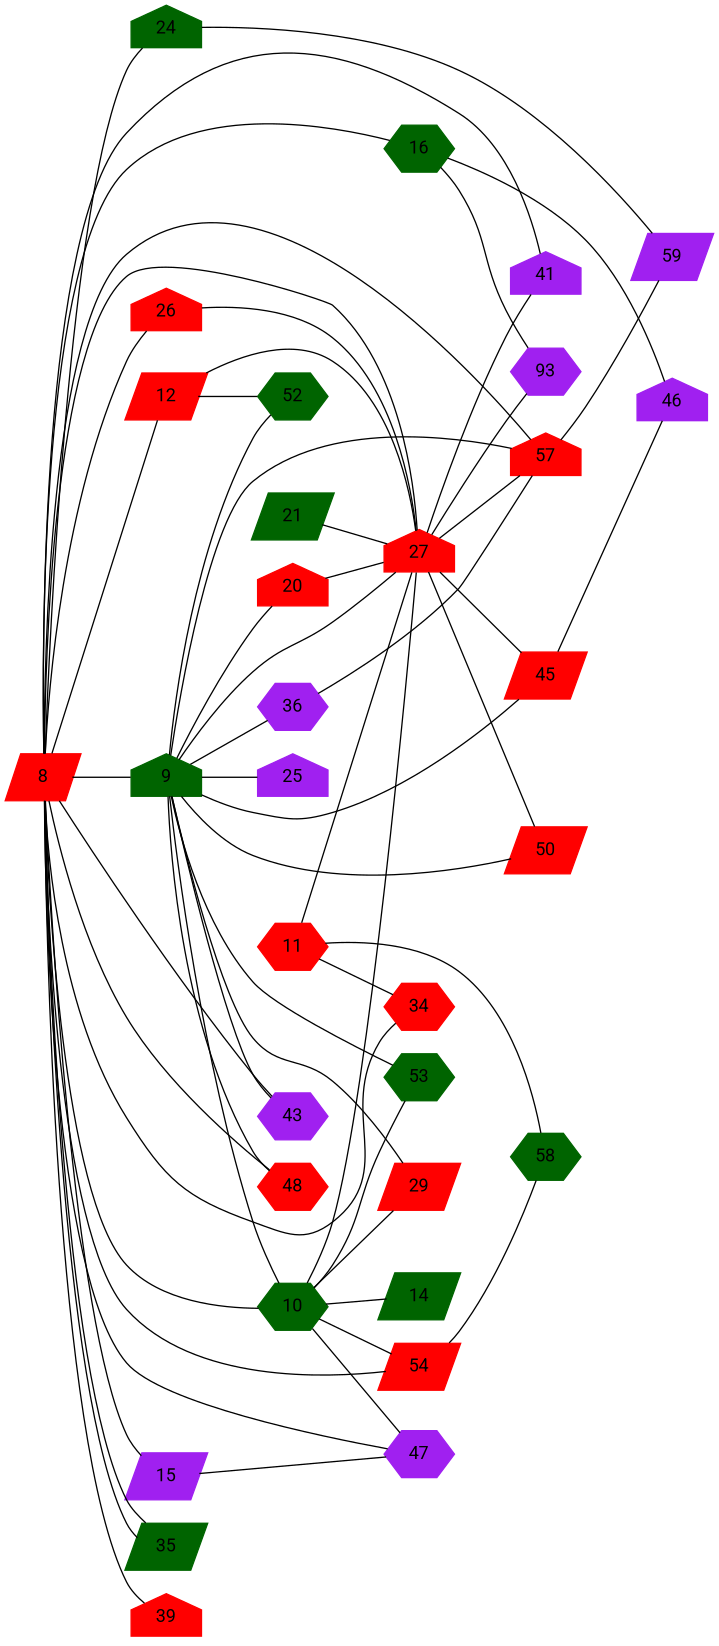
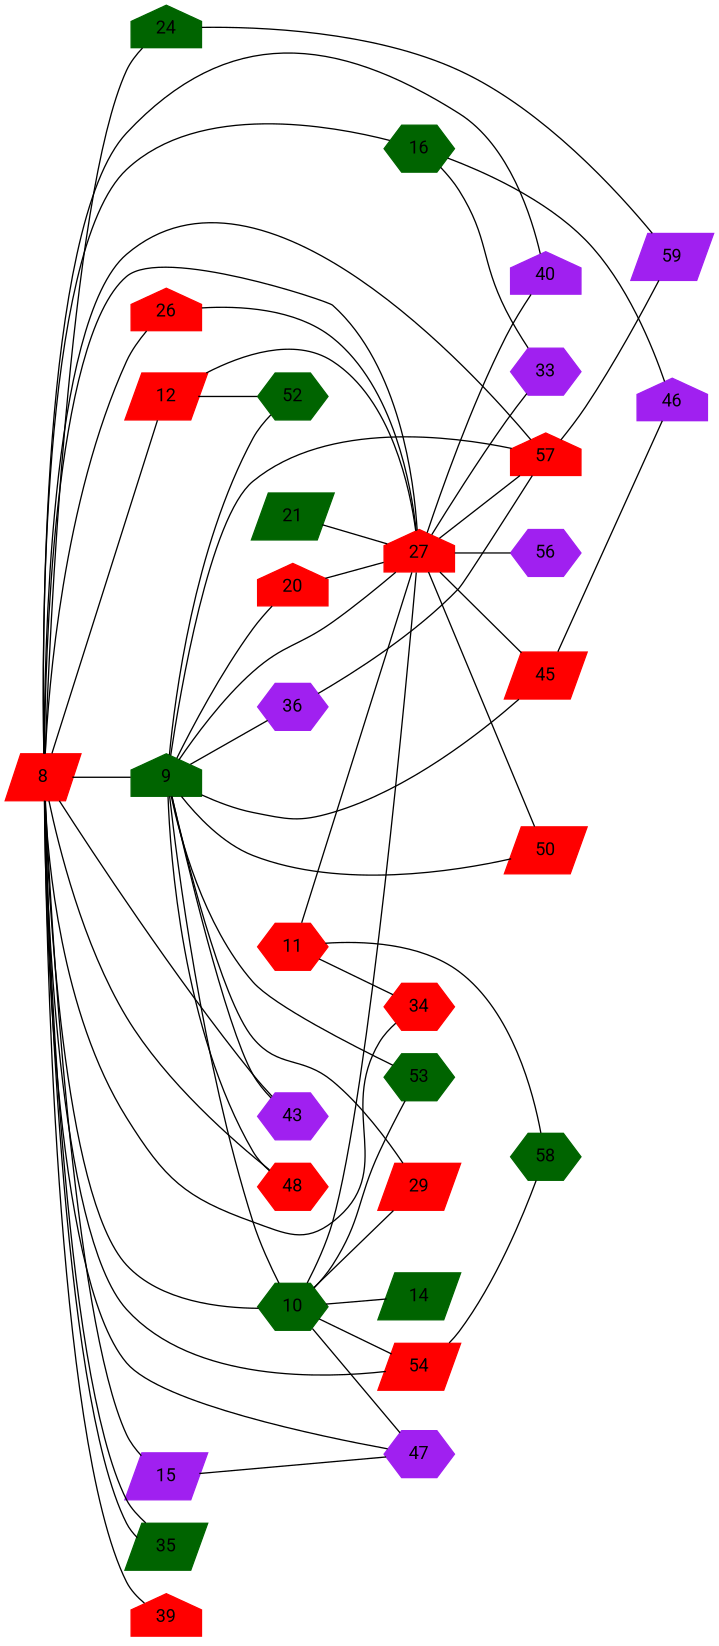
(546, 275) -> (546, 275)
(546, 372) -> (546, 372)
none -> (546, 553)
(293, 777) -> none
